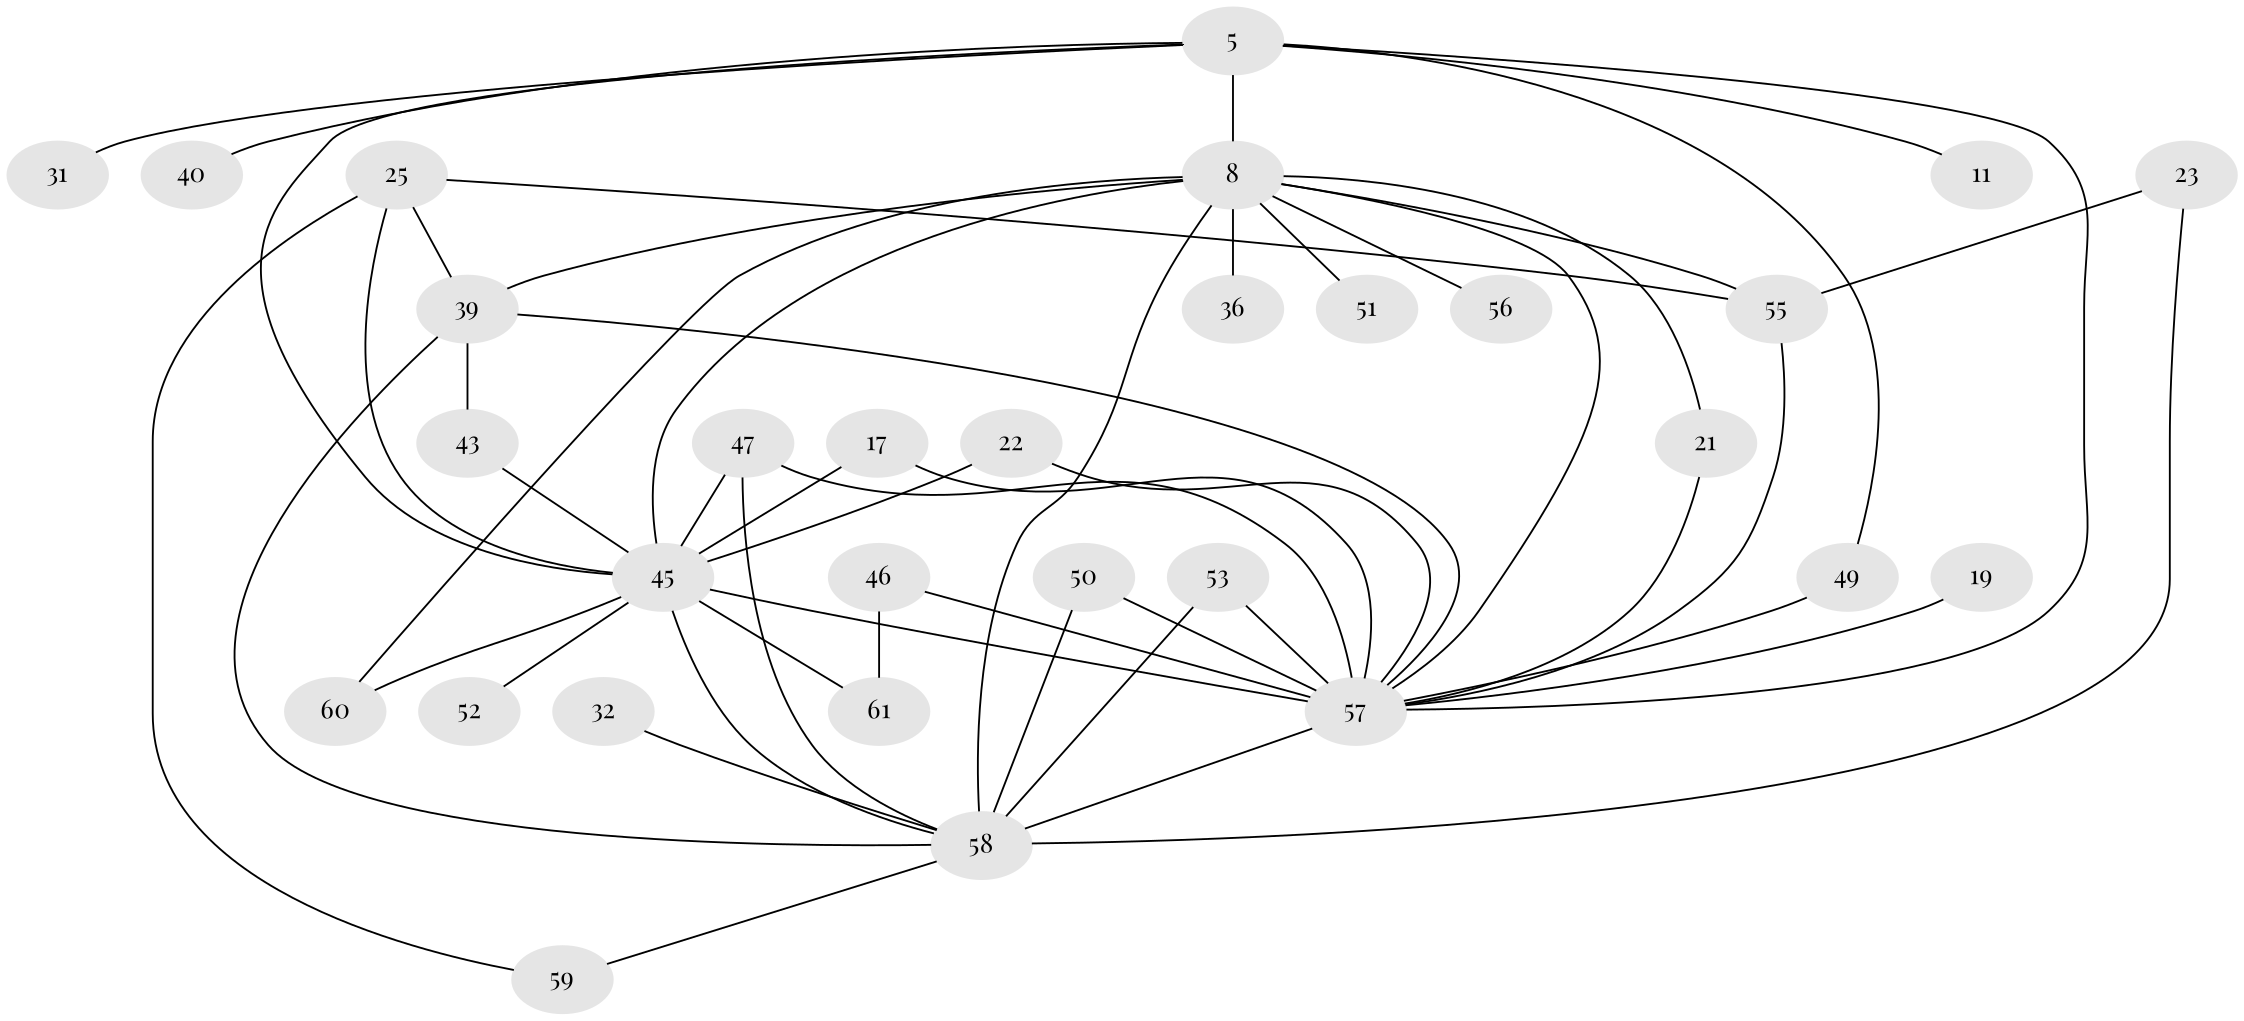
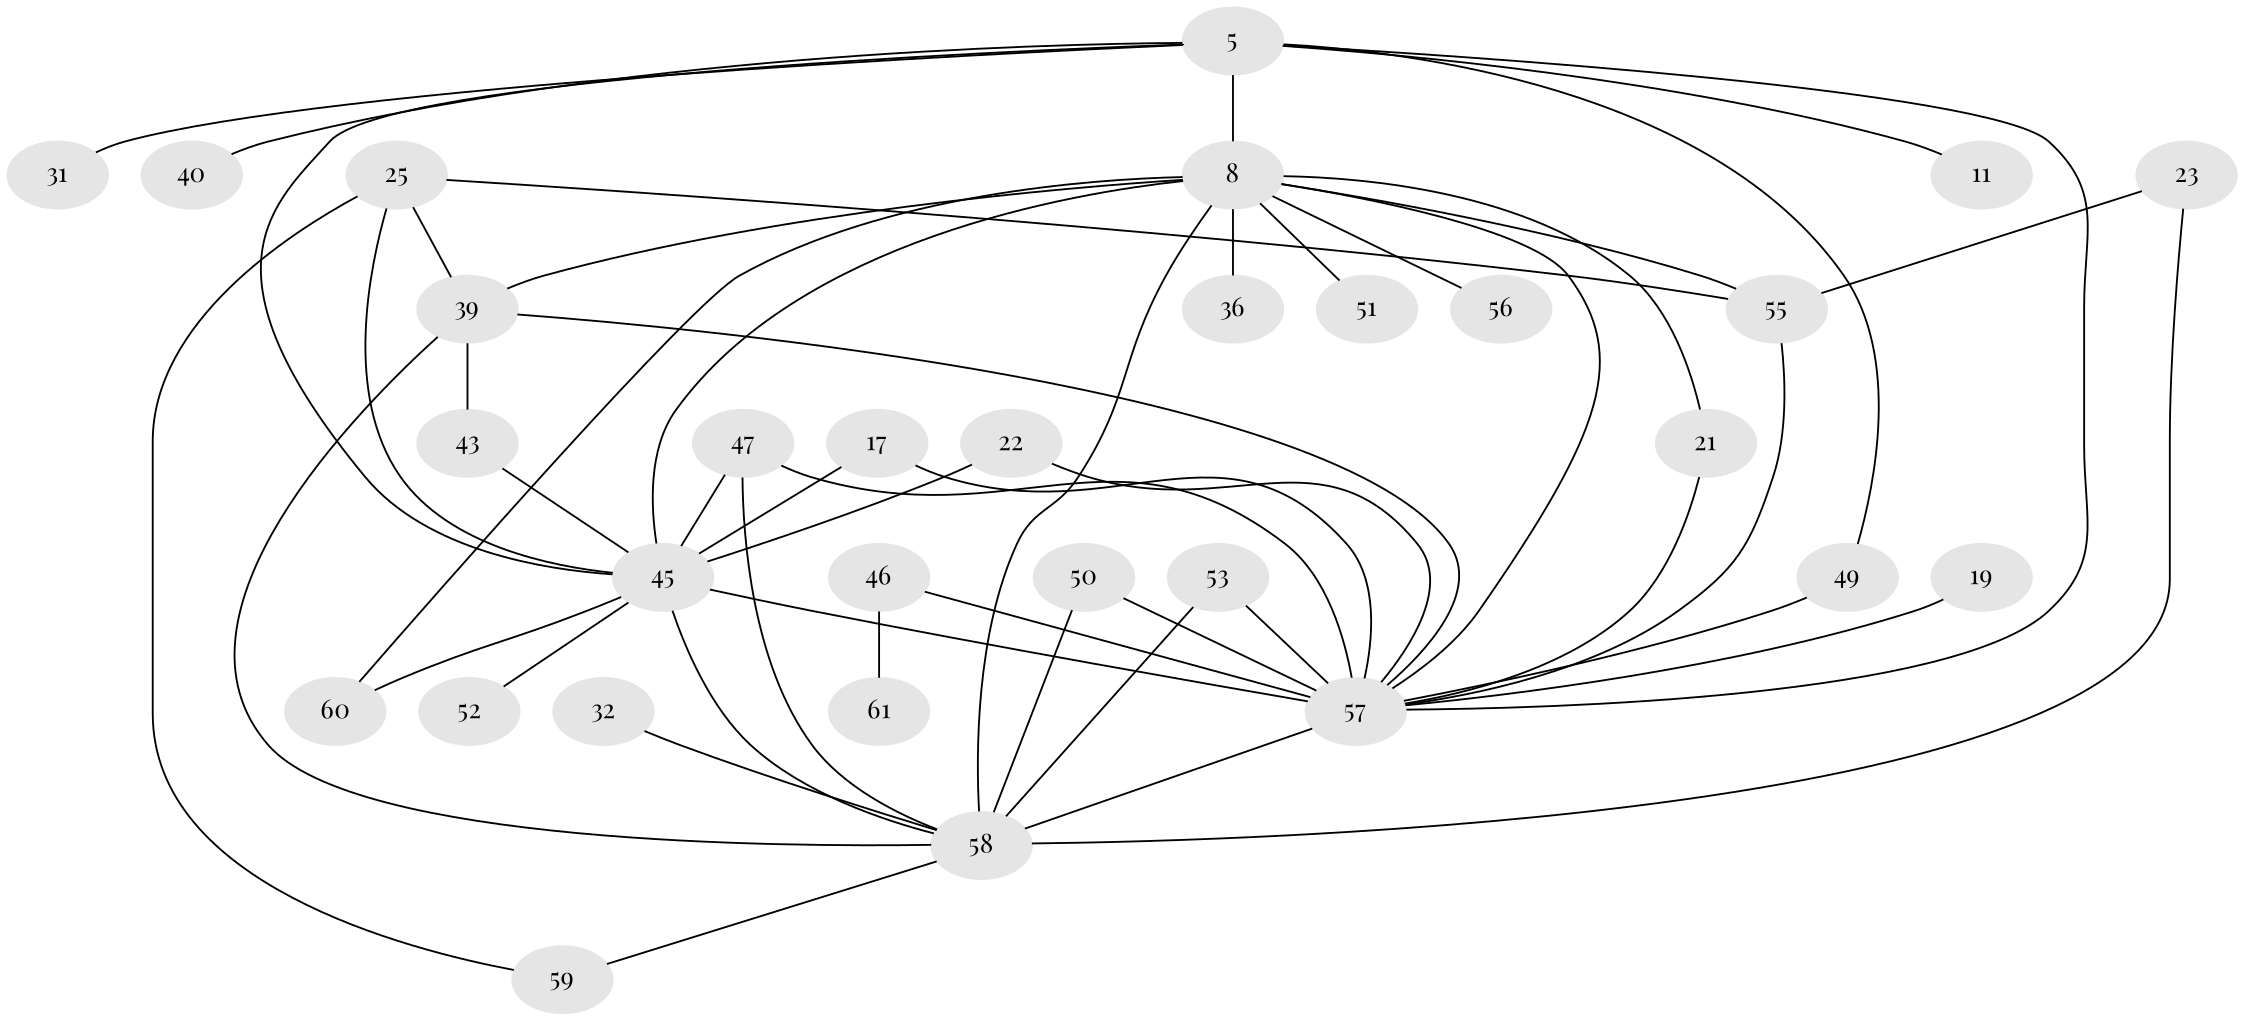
(782, 651) -> none
